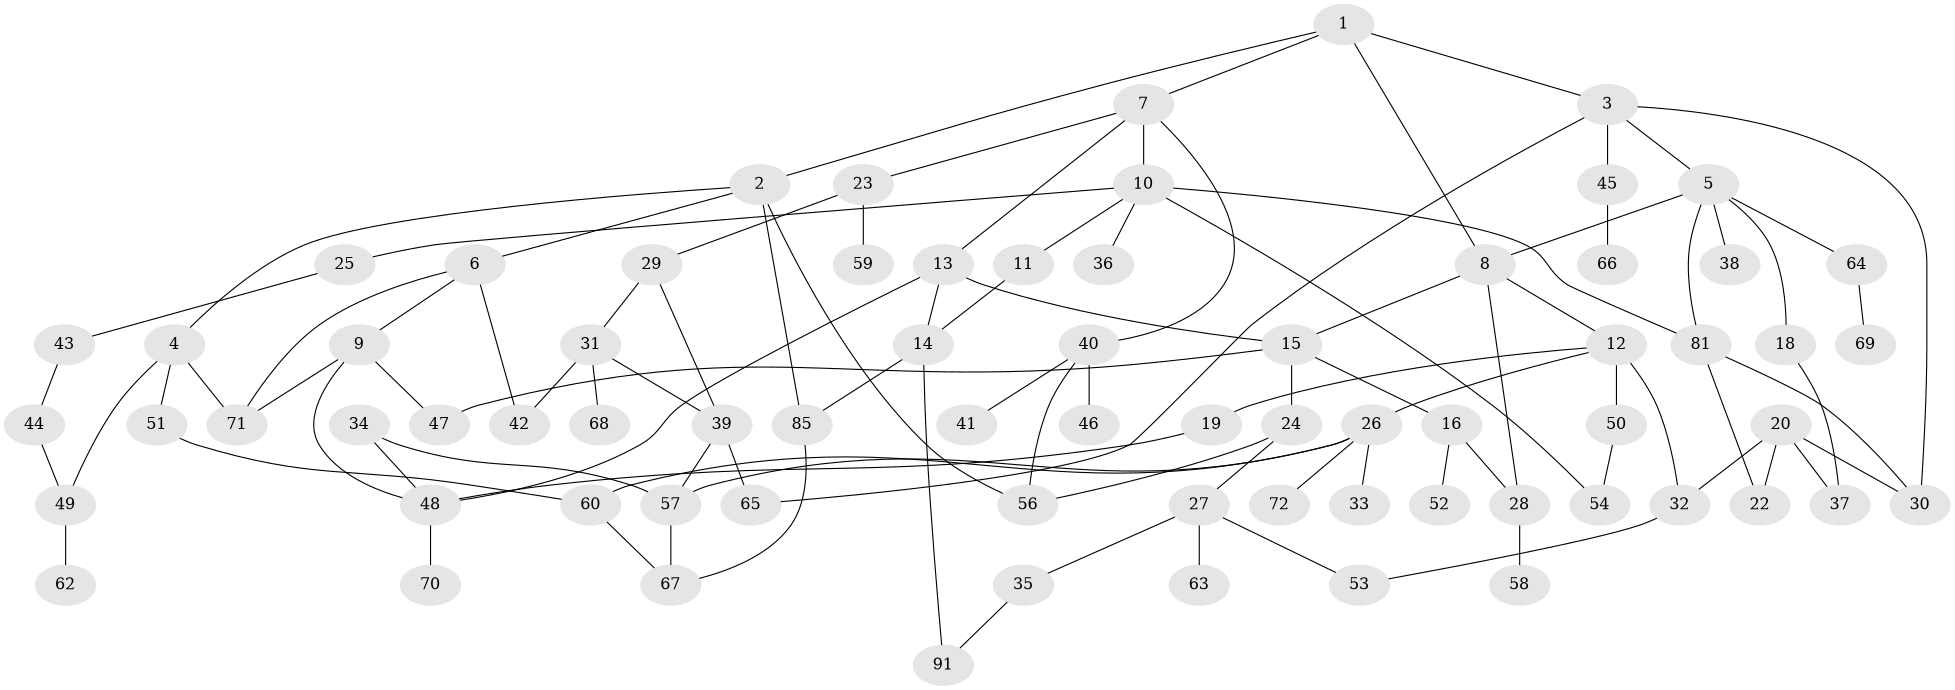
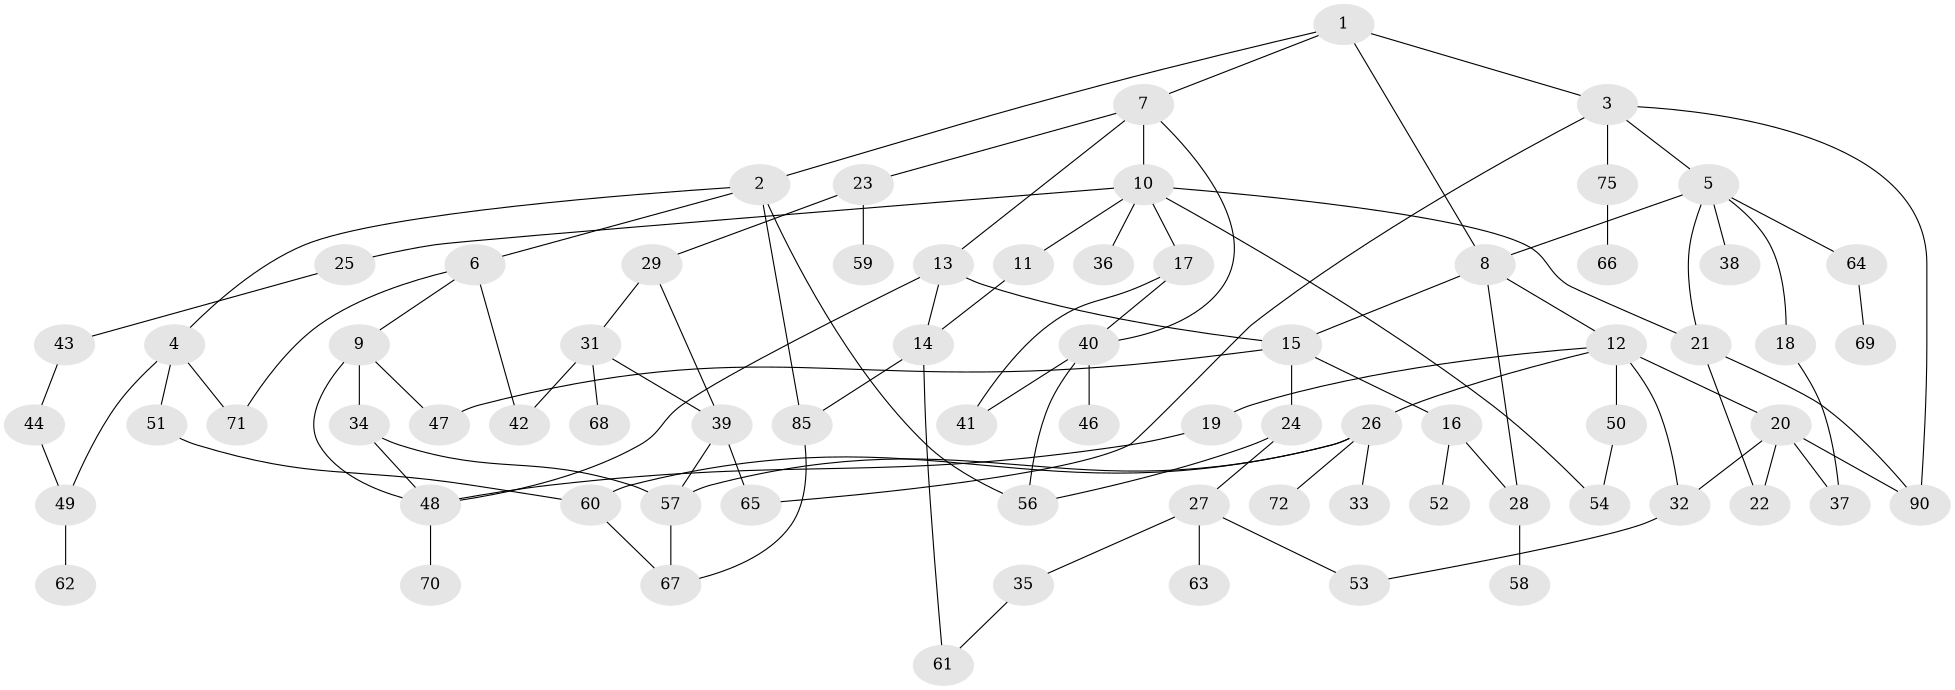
(1608, 185) -> (1608, 185)
none -> (1184, 265)
(1701, 345) -> (1701, 345)
(298, 385) -> (359, 385)
none -> (1699, 385)
(1920, 505) -> (1920, 505)
(943, 665) -> (943, 665)
